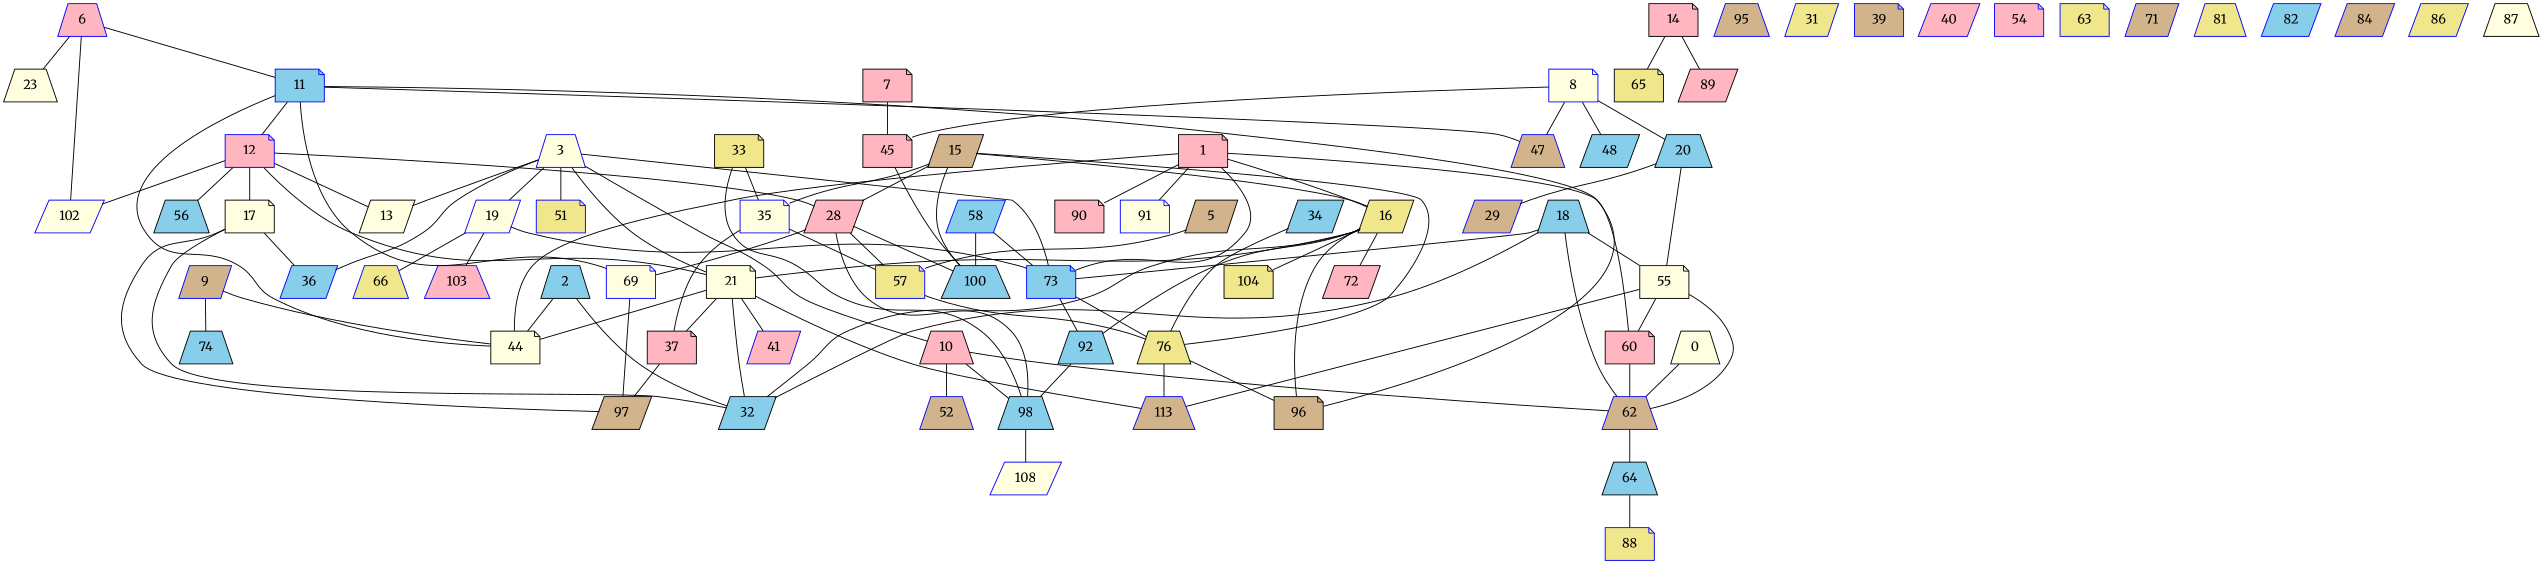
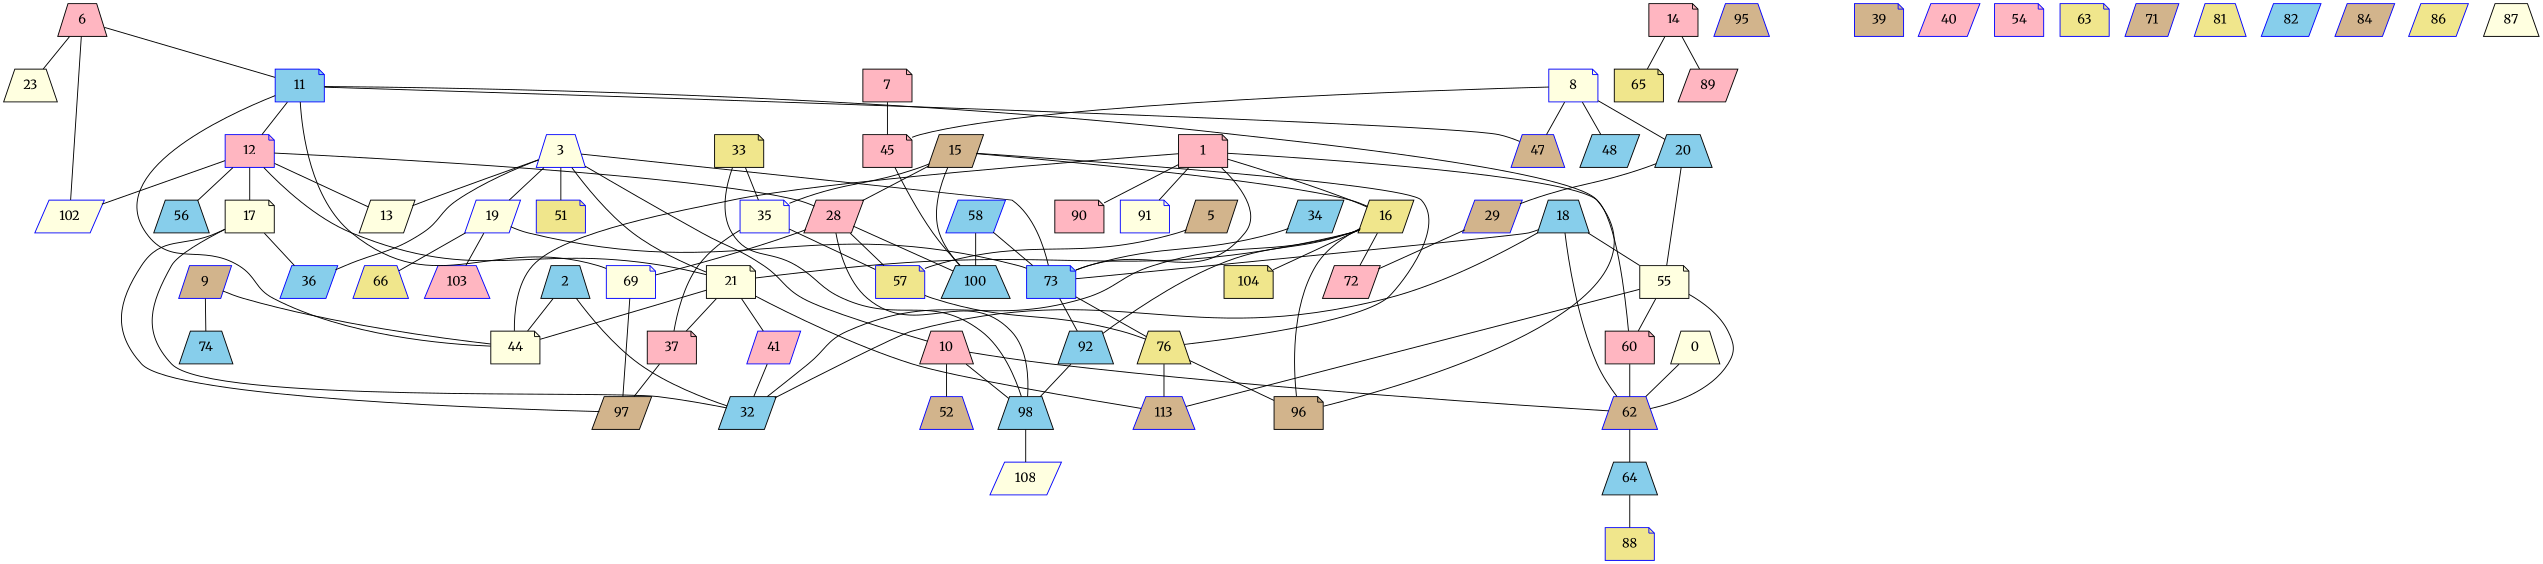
(82, 20) -> (82, 20)
(1812, 20) -> none
none -> (1413, 253)
(1205, 276) -> (1182, 249)
(737, 348) -> (760, 380)
